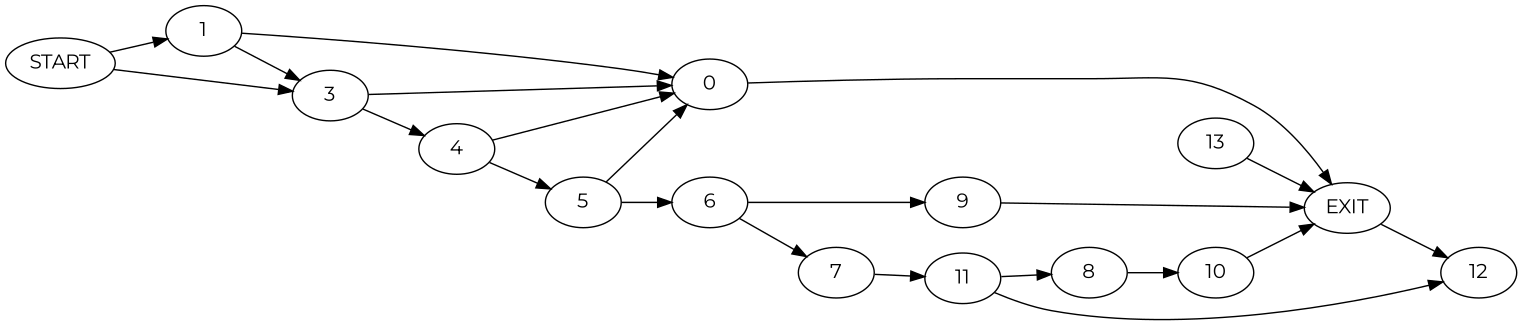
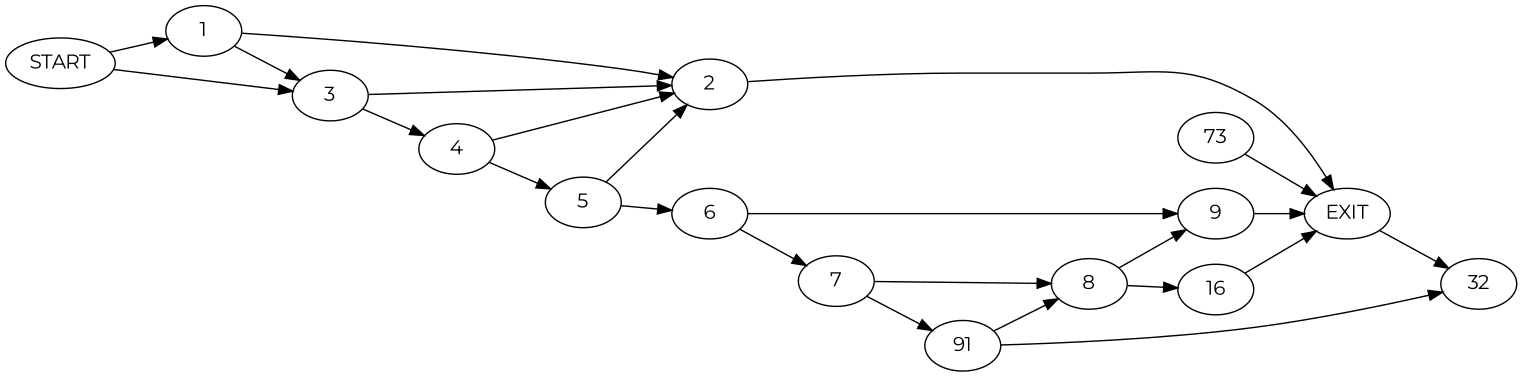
(710, 84) -> (710, 84)
(1216, 143) -> (1216, 138)
none -> (1146, 252)
(1216, 273) -> (1216, 290)
(1479, 273) -> (1479, 284)
(963, 278) -> (963, 346)
none -> (956, 282)
